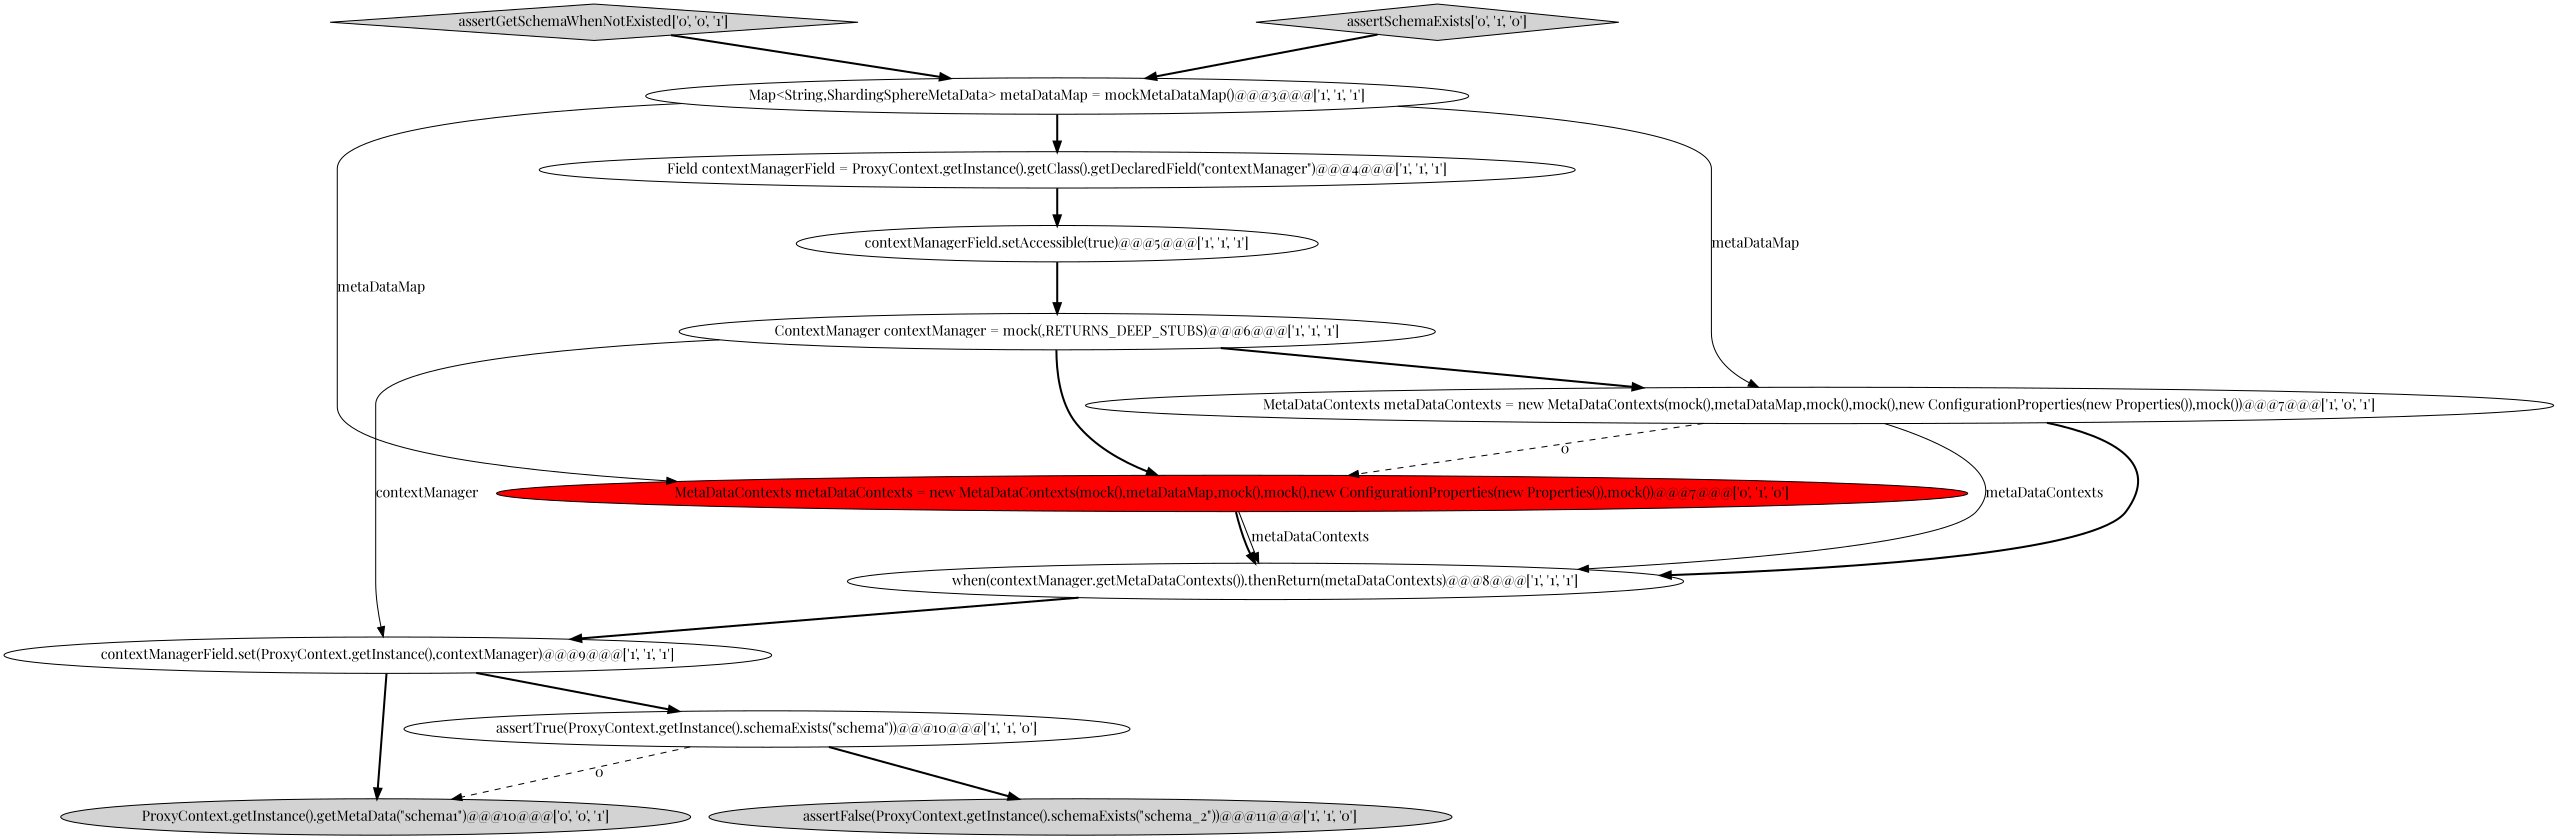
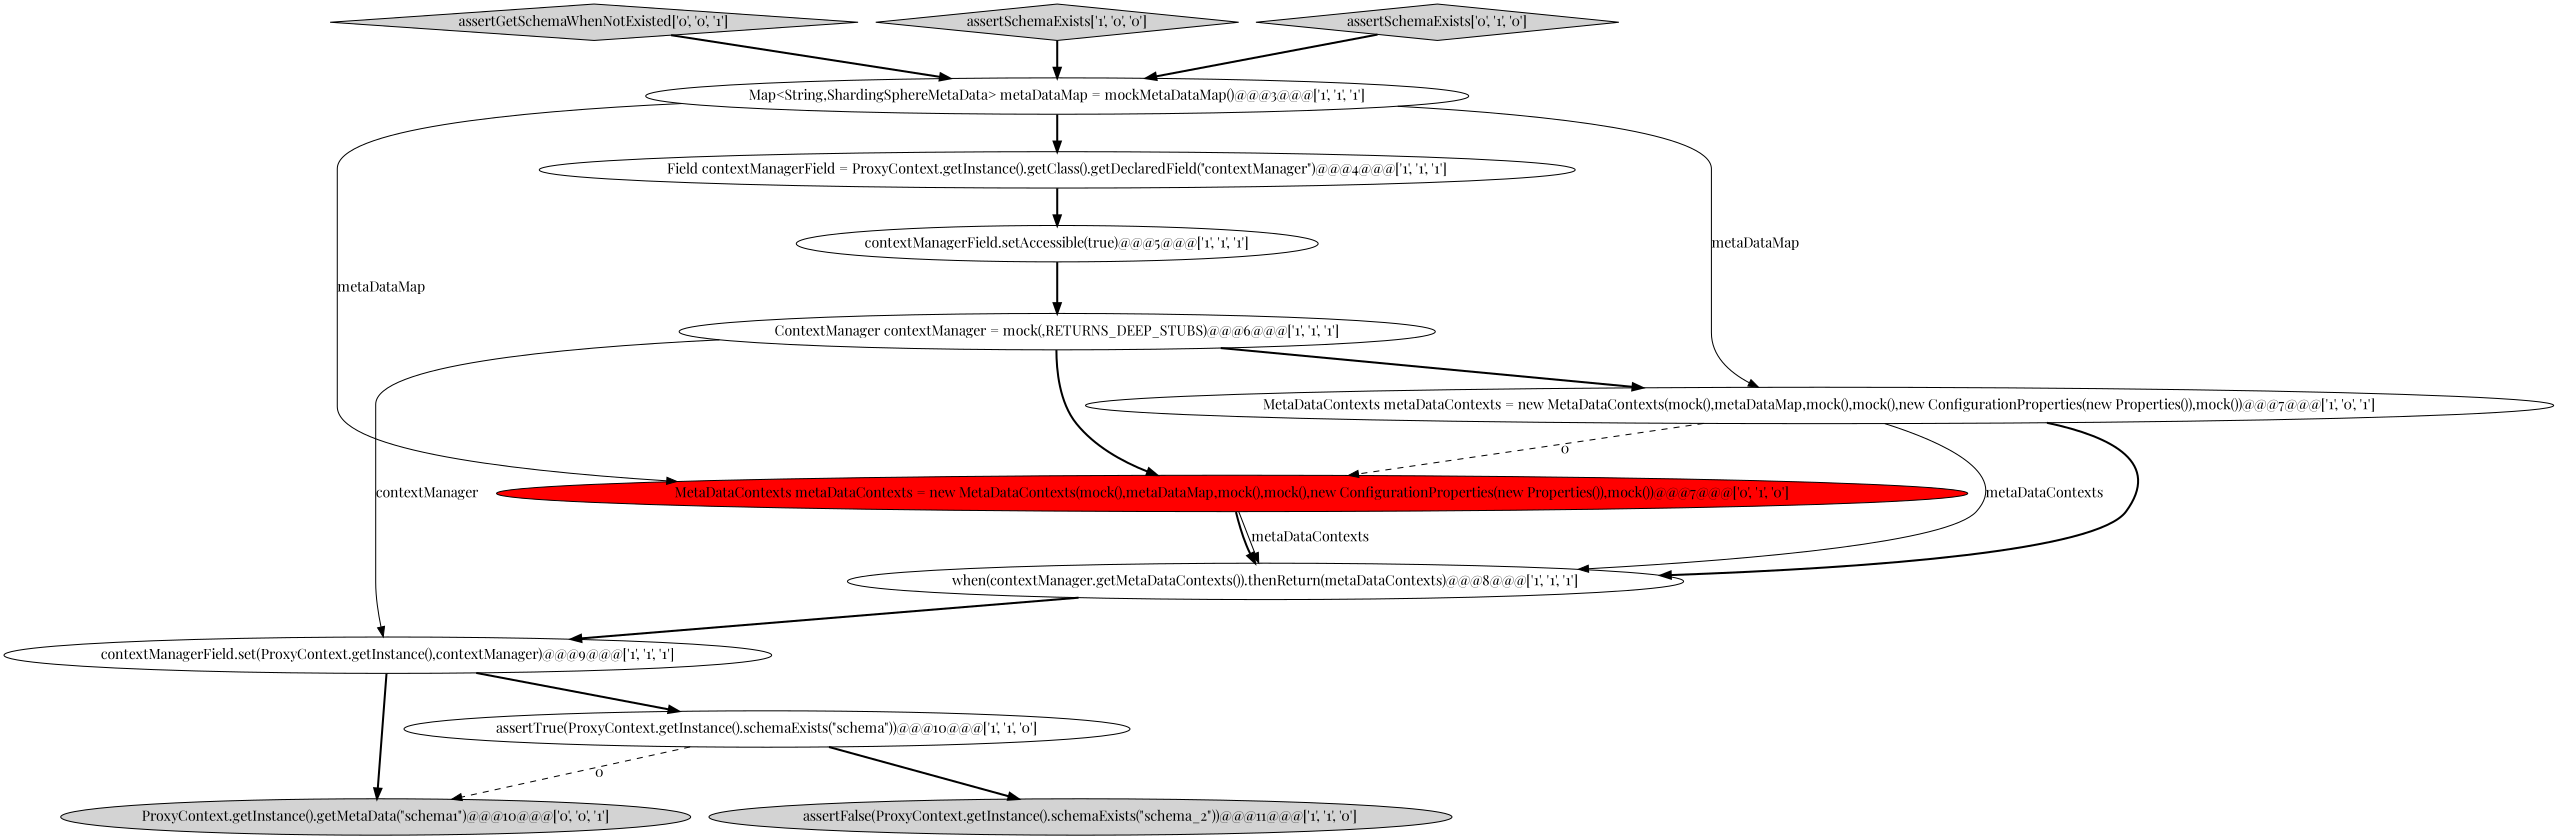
none -> (1057, 22)
